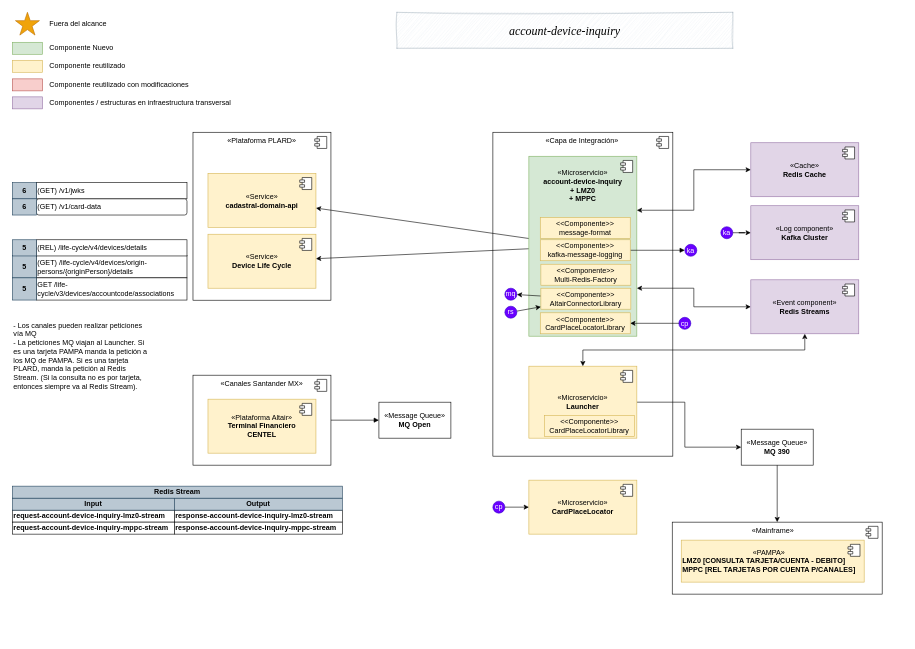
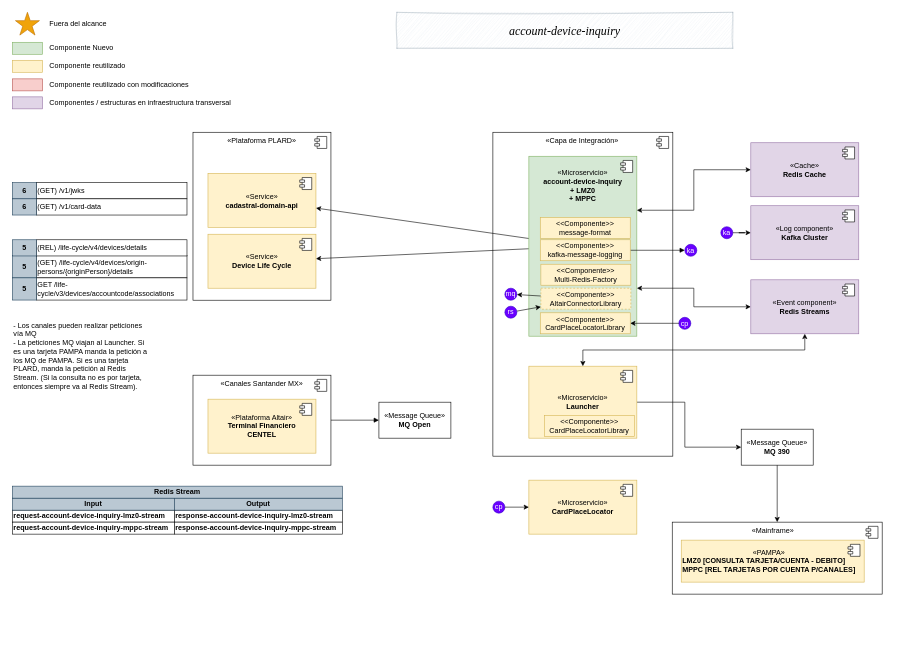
(112, 207) -> (112, 207)
(586, 299) -> (586, 299)
